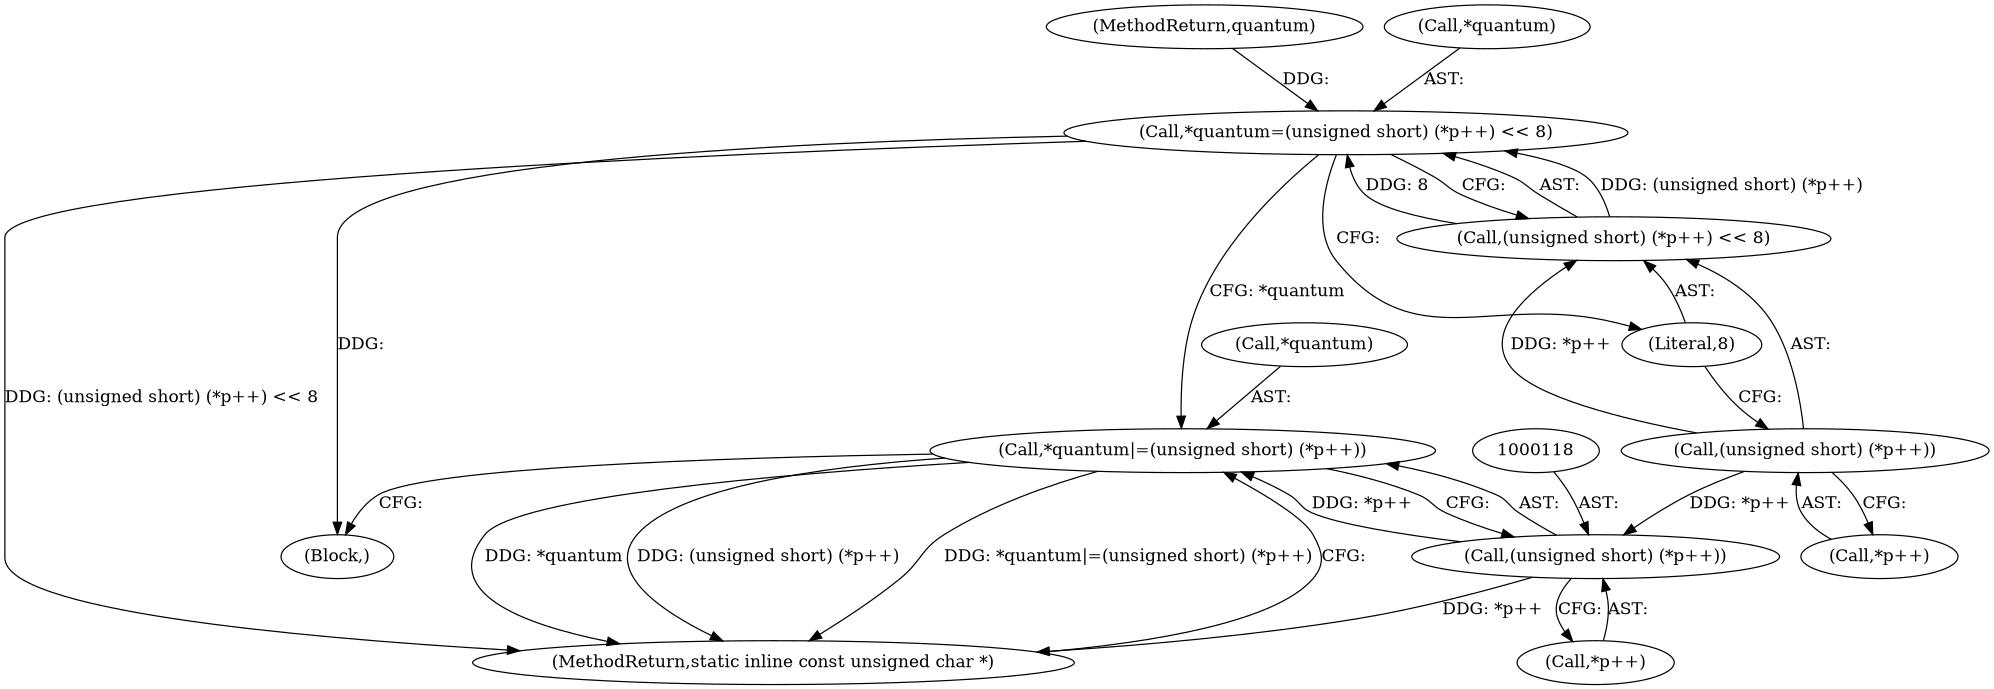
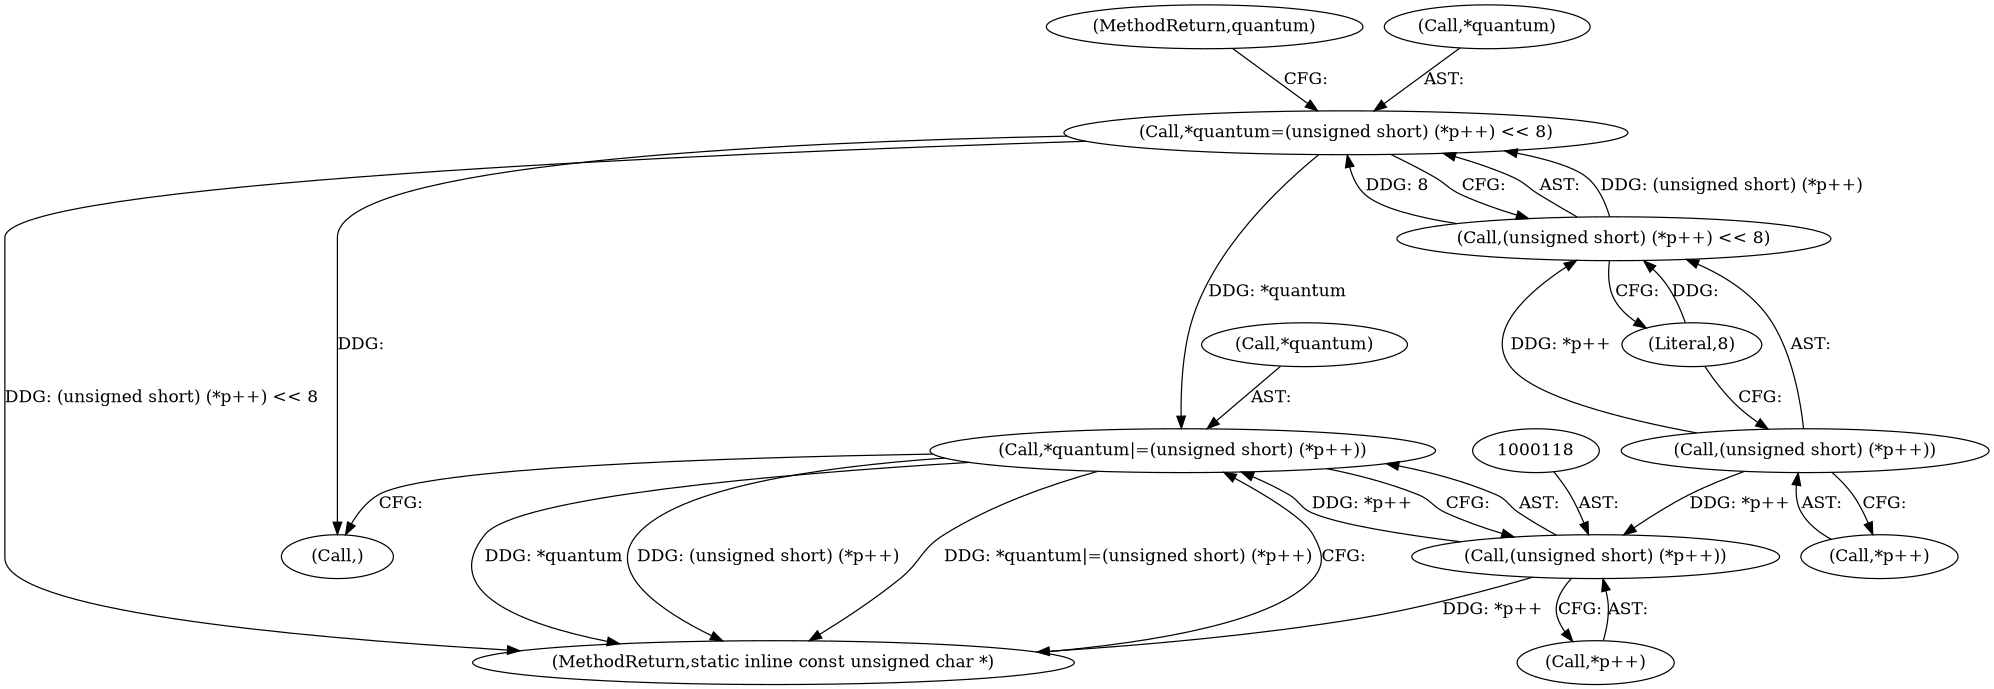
(1309, 80) -> (1309, 80)
(1278, 292) -> (1278, 292)
(1698, 292) -> (1698, 292)
(1420, 314) -> (1613, 296)
(337, 557) -> (337, 557)
